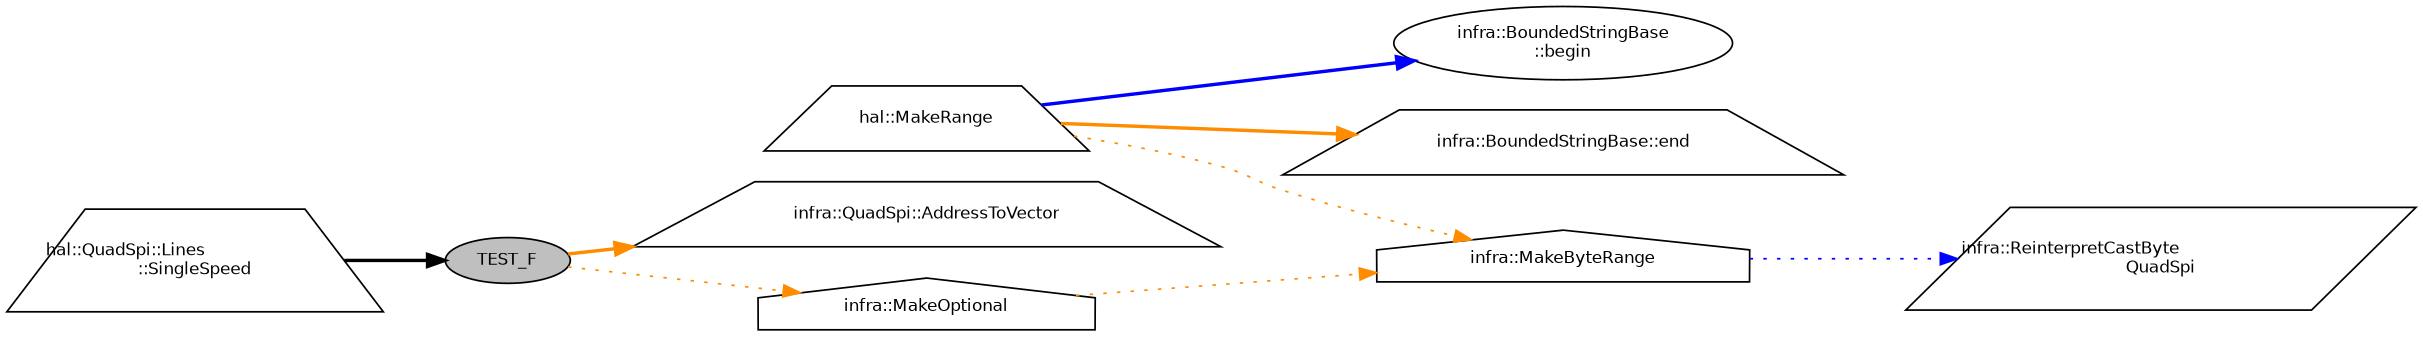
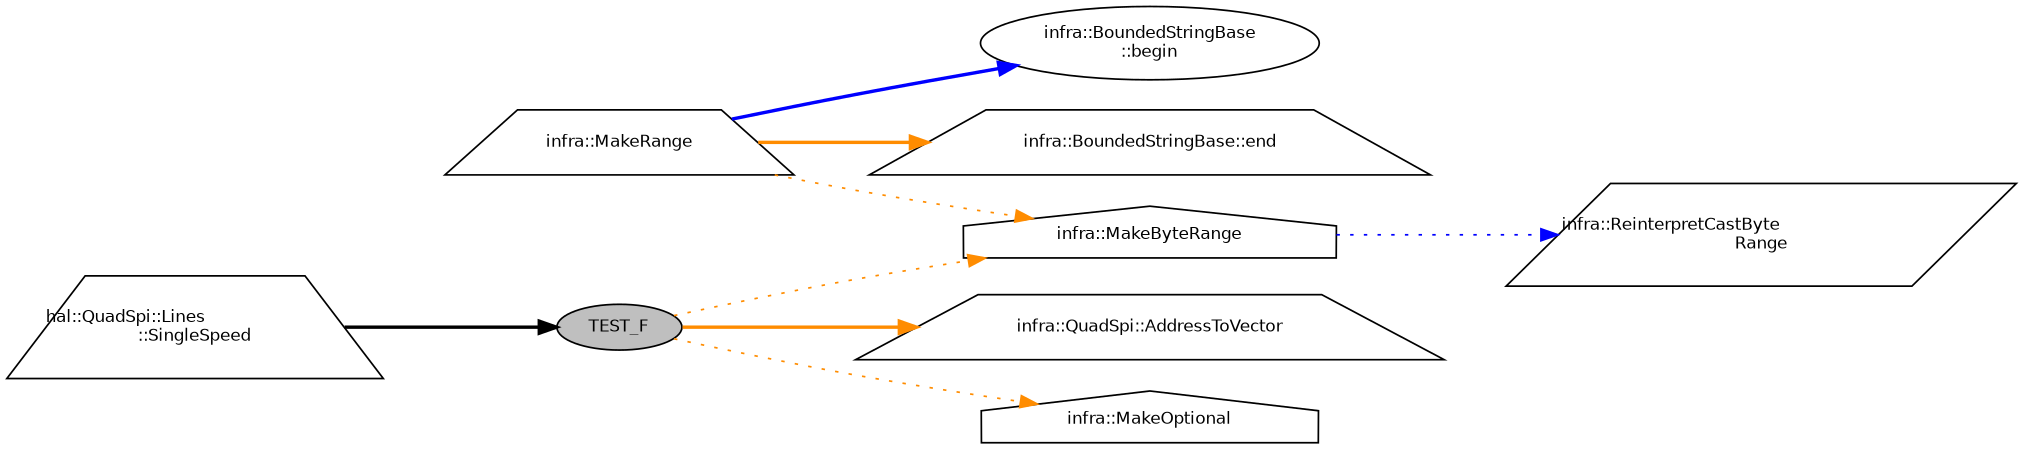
(927, 118) -> (619, 142)
(2161, 259) -> (1761, 235)
(1218, 285) -> (821, 286)
